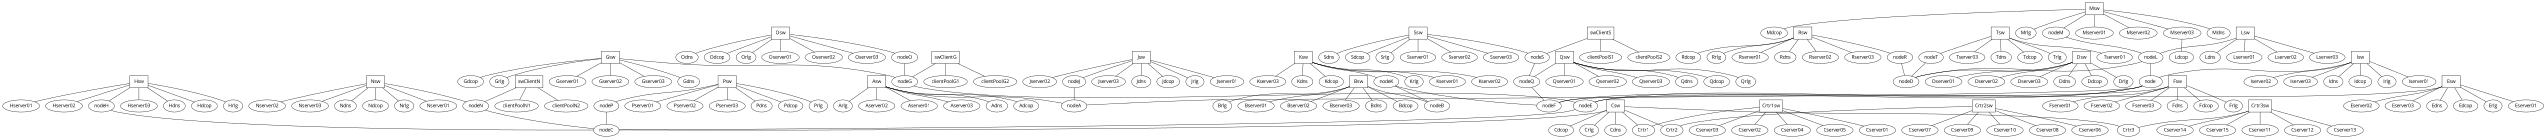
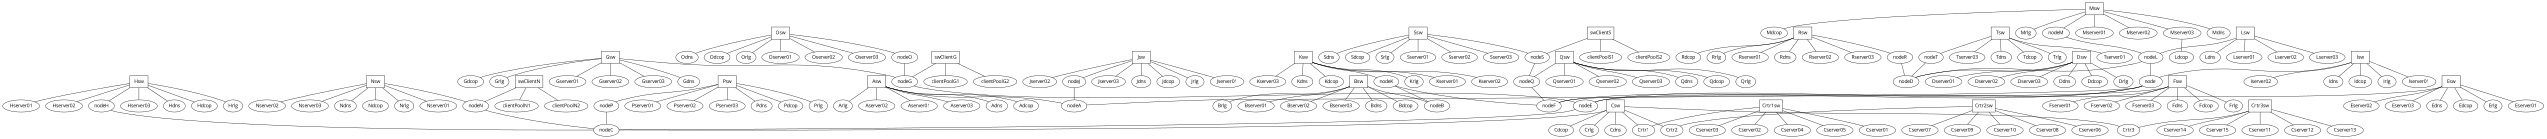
(2301, 82) -> none
